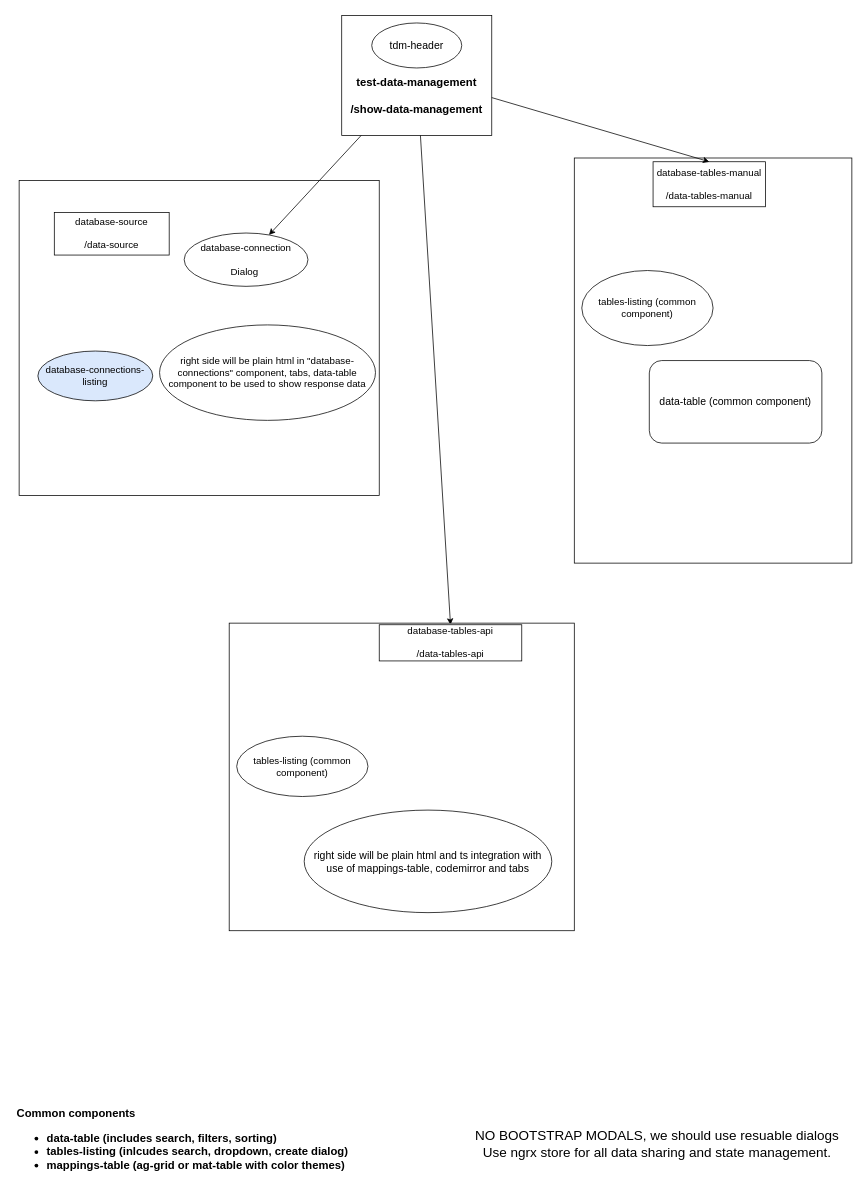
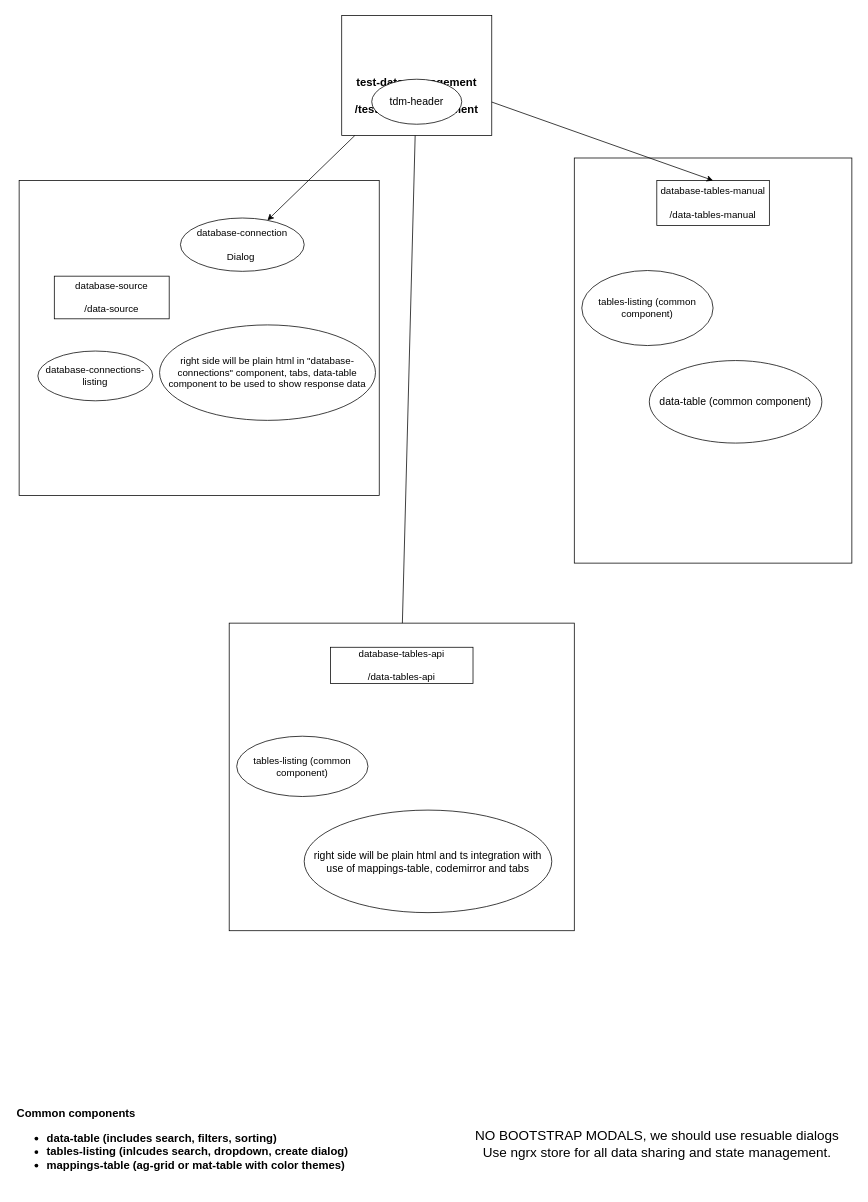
(417, 45) -> (417, 102)
(417, 75) -> (417, 75)
(709, 184) -> (713, 203)
(112, 234) -> (112, 297)
(246, 260) -> (242, 245)
(95, 376) -> (95, 376)
(735, 402) -> (735, 402)
(450, 643) -> (402, 665)
